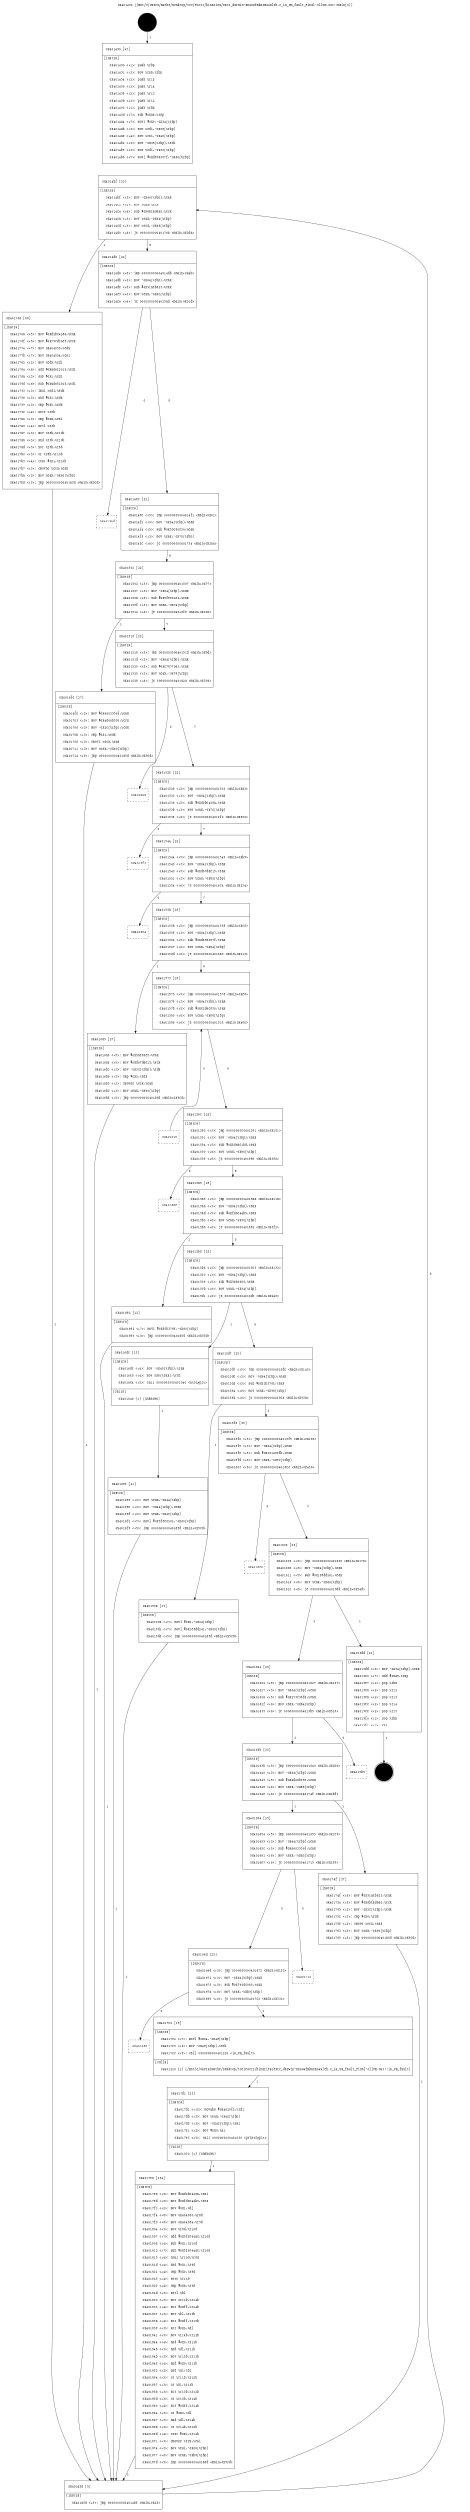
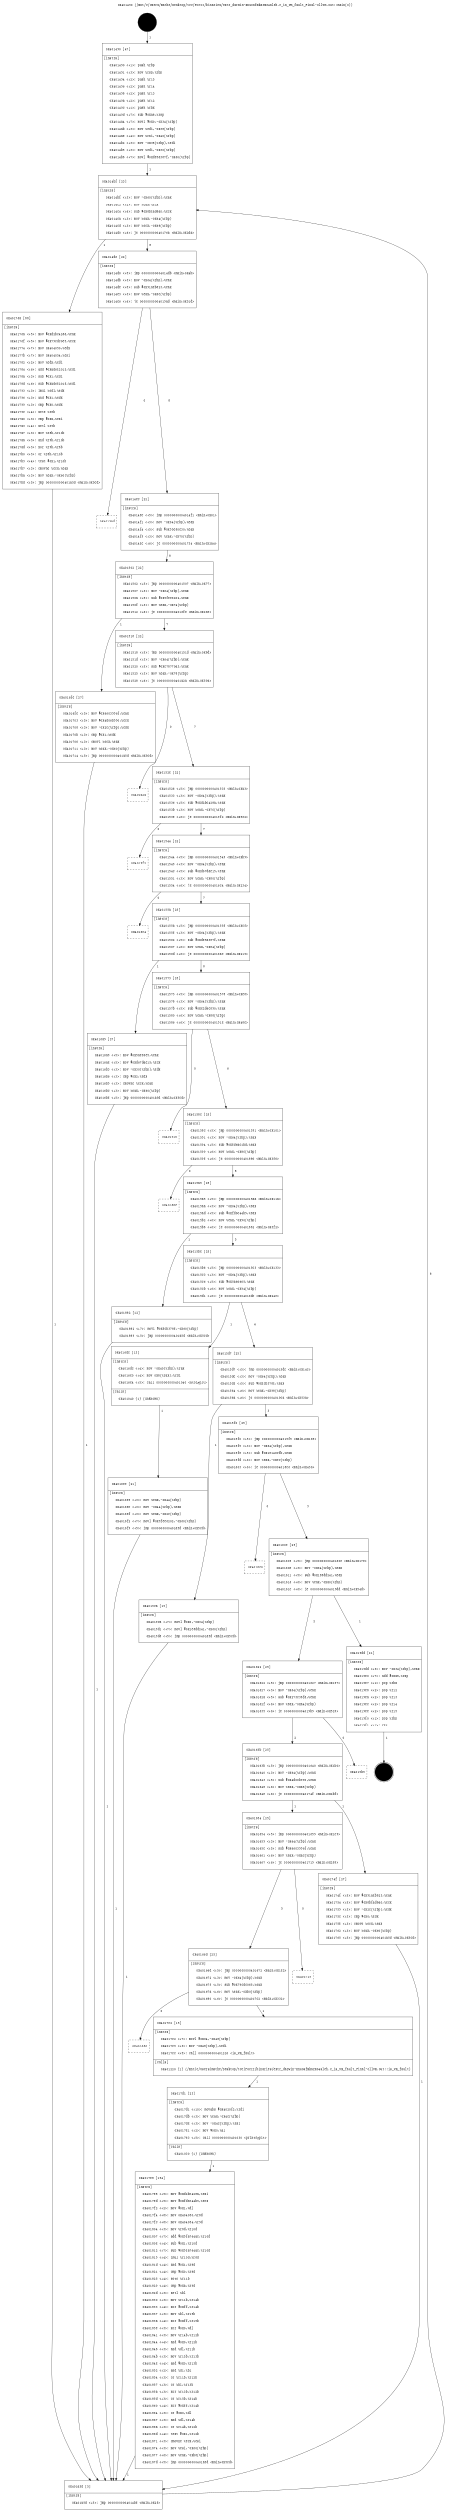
none -> (147, 169)
(199, 1089) -> (191, 1082)
